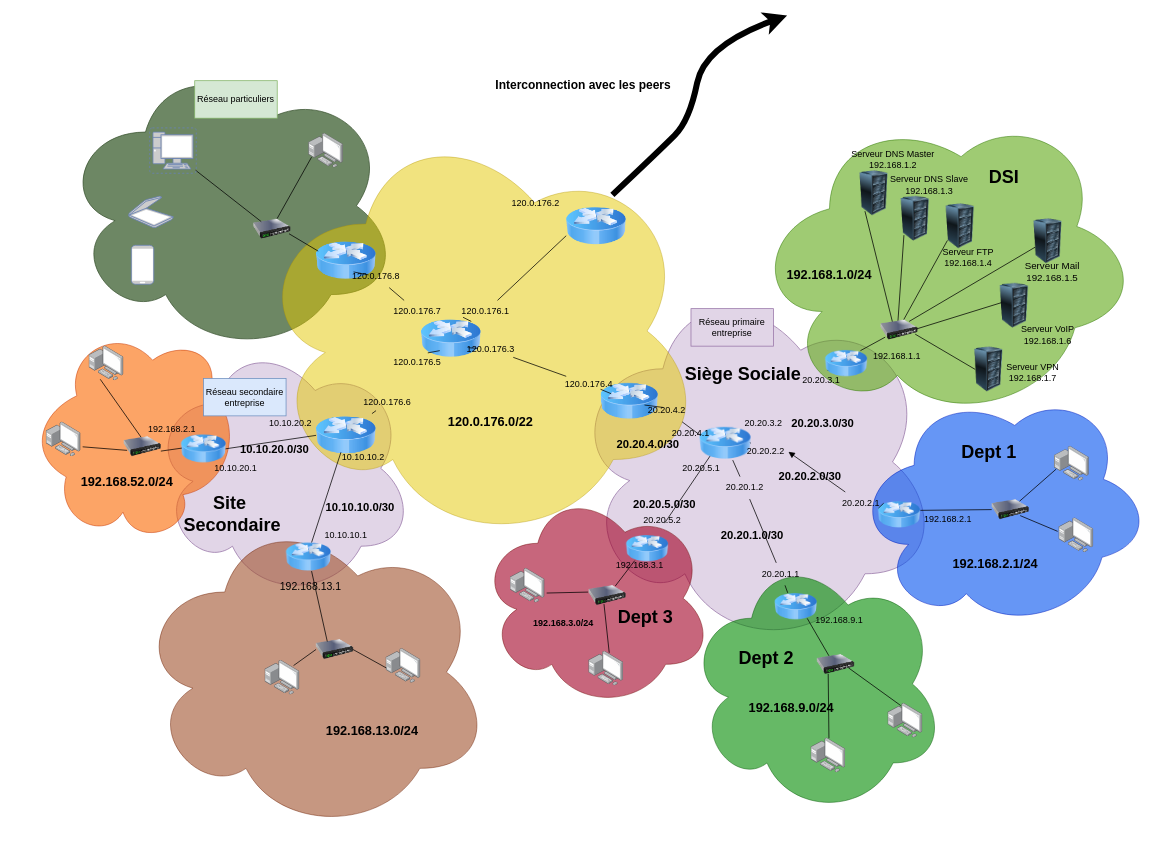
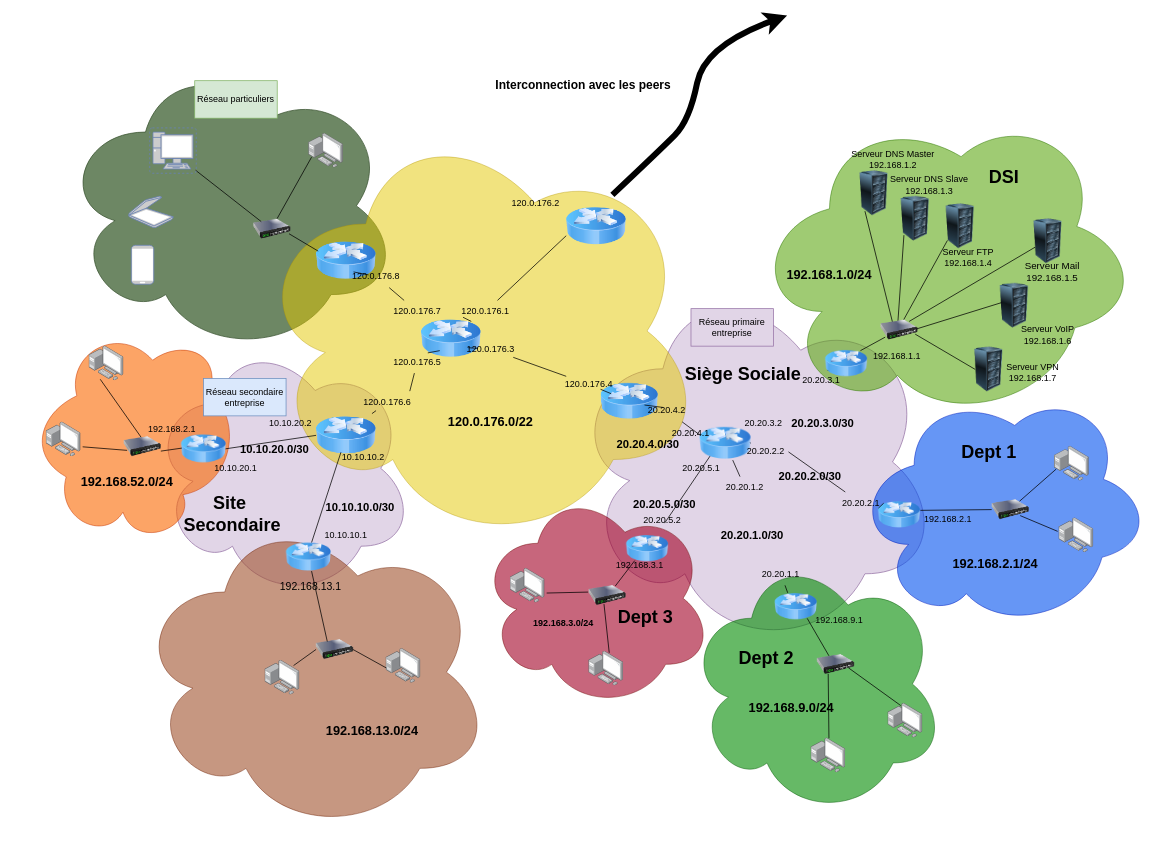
none -> (412, 382)
(794, 456) -> (792, 454)
(763, 531) -> none
